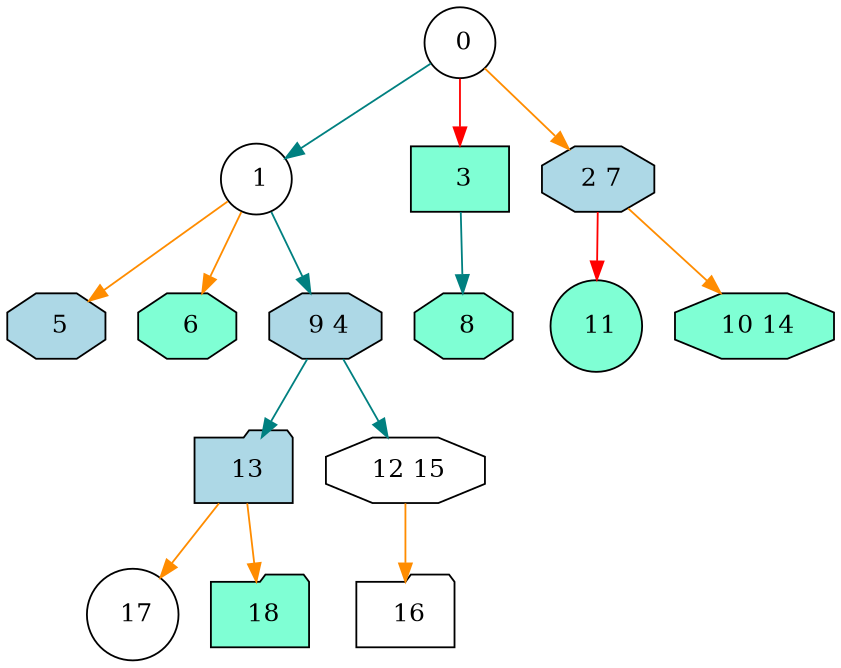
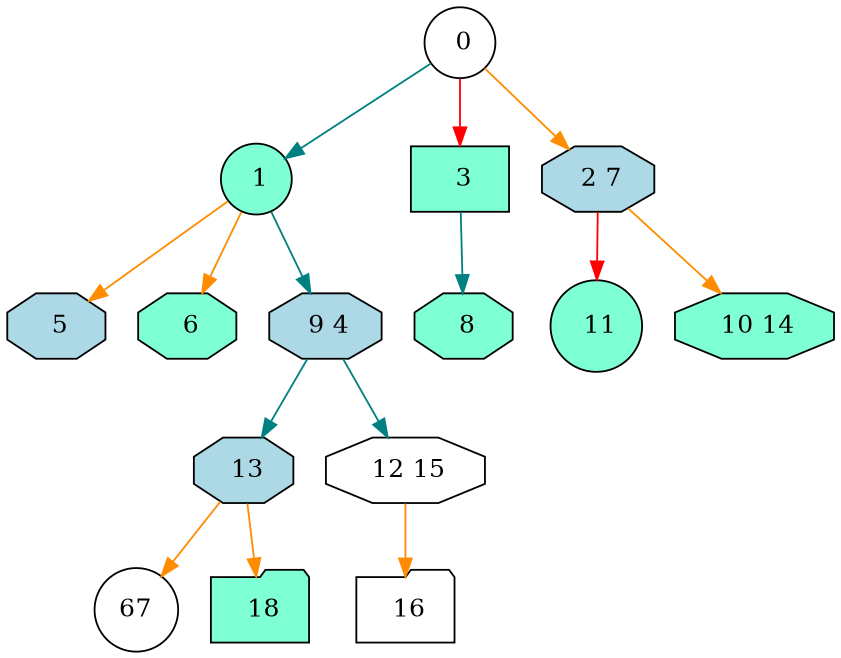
(256, 179) -> (256, 179)
(244, 470) -> (244, 470)
(133, 615) -> (136, 610)
